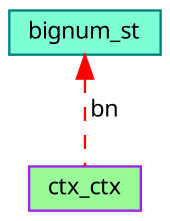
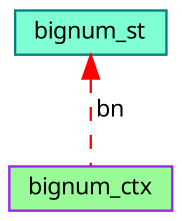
(85, 189) -> (91, 189)
